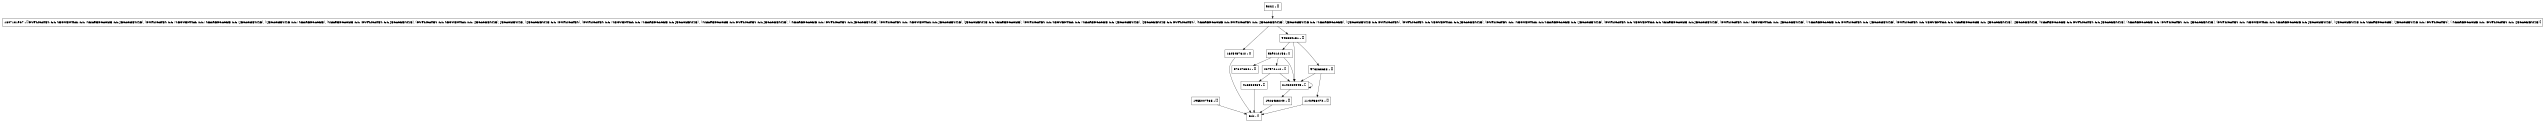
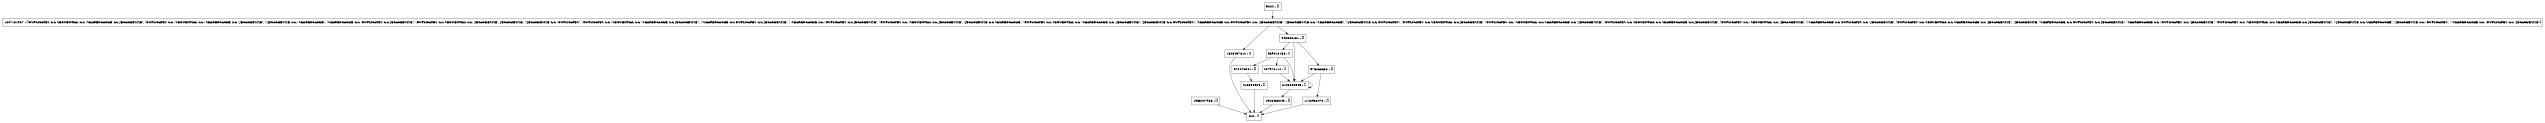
(1266, 77) -> (1249, 76)
